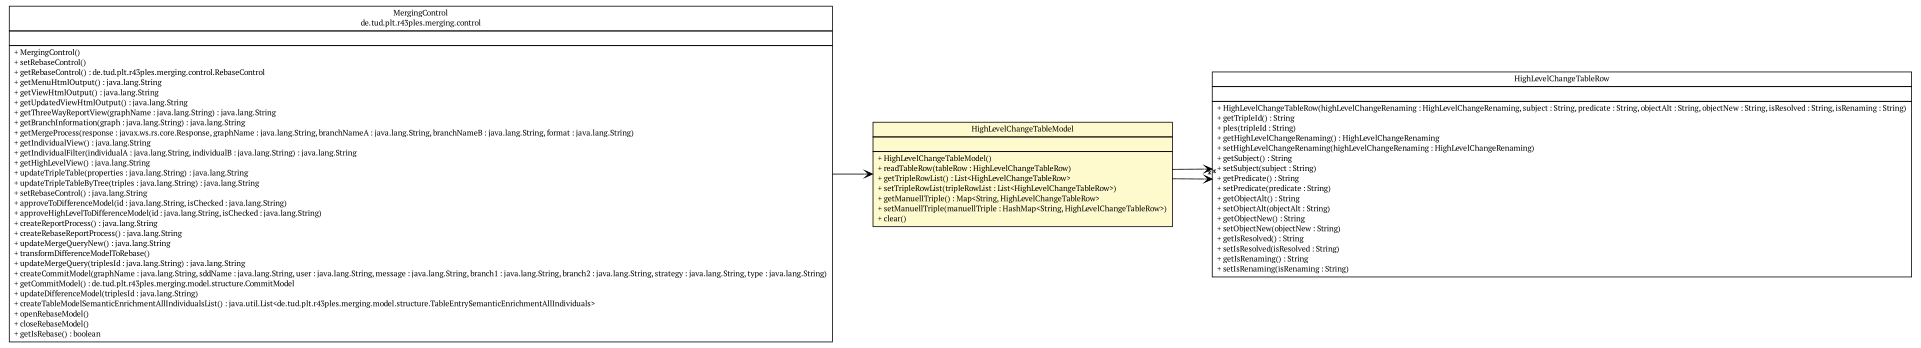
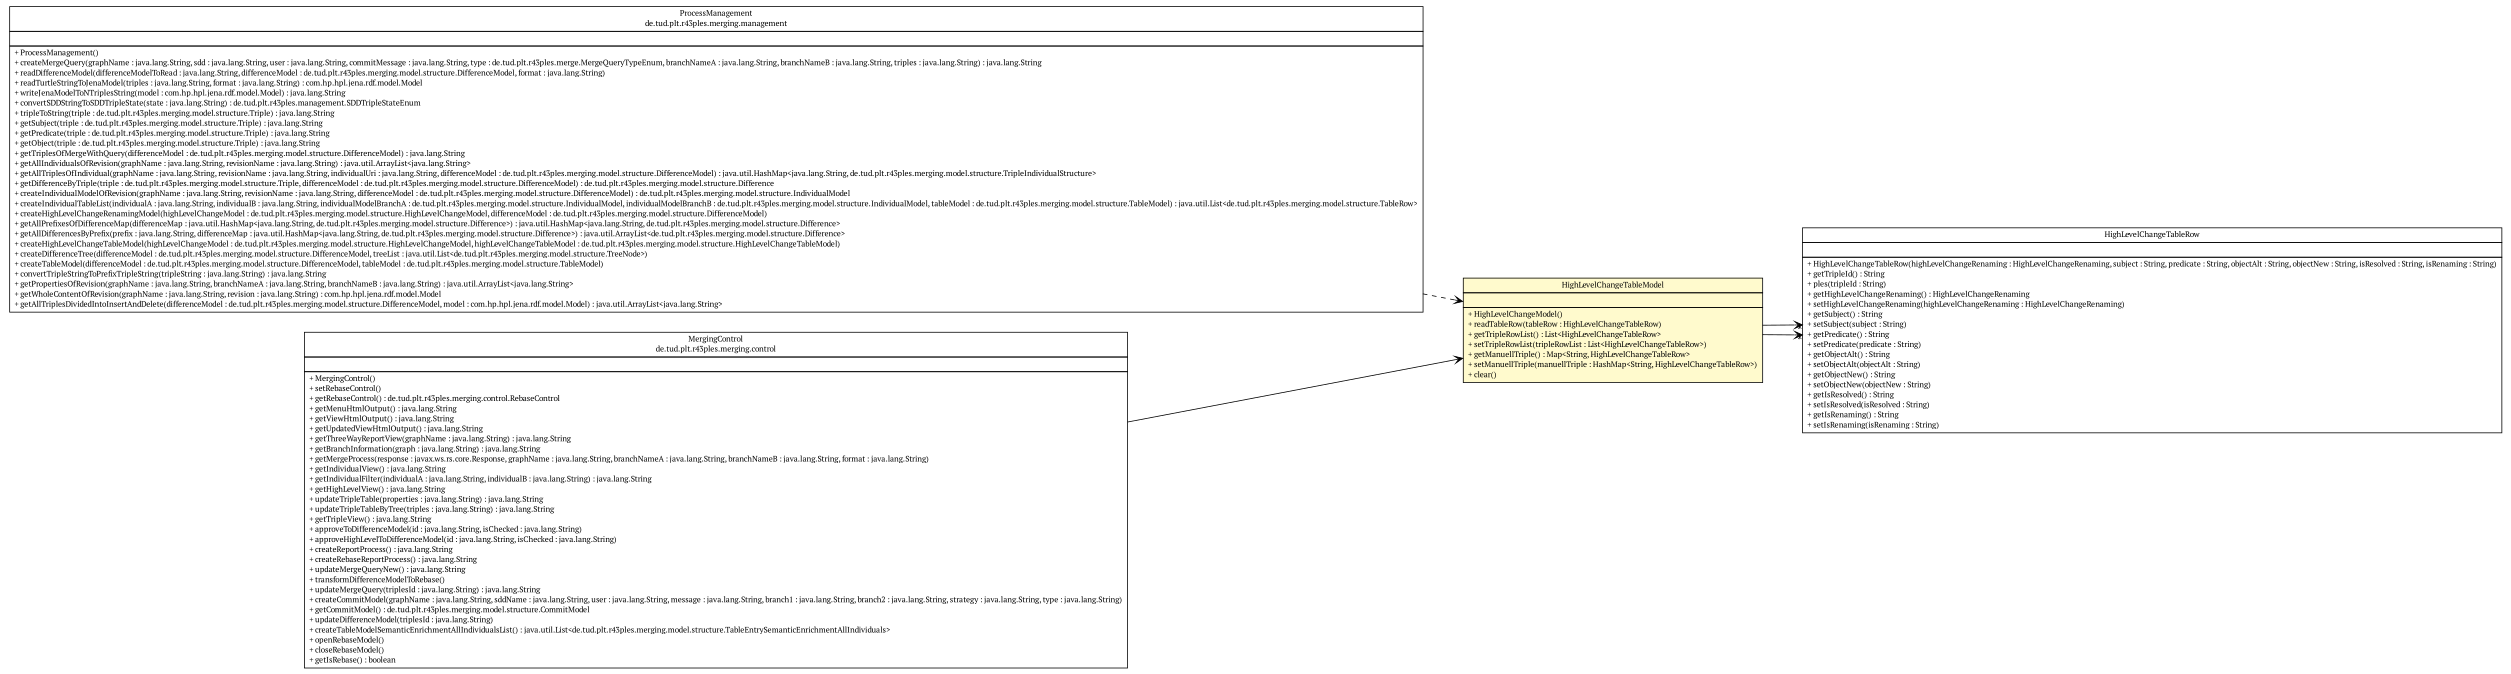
none -> (716, 159)
(935, 159) -> (1516, 314)
(81, 193) -> (371, 519)
